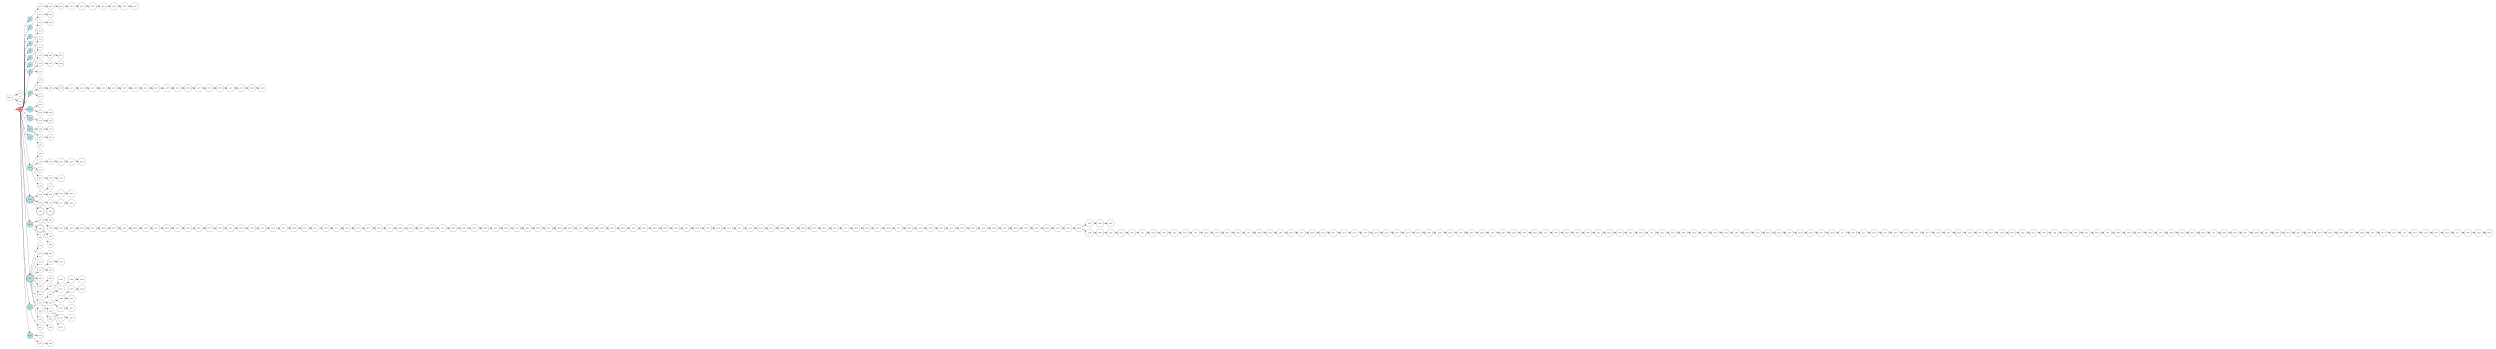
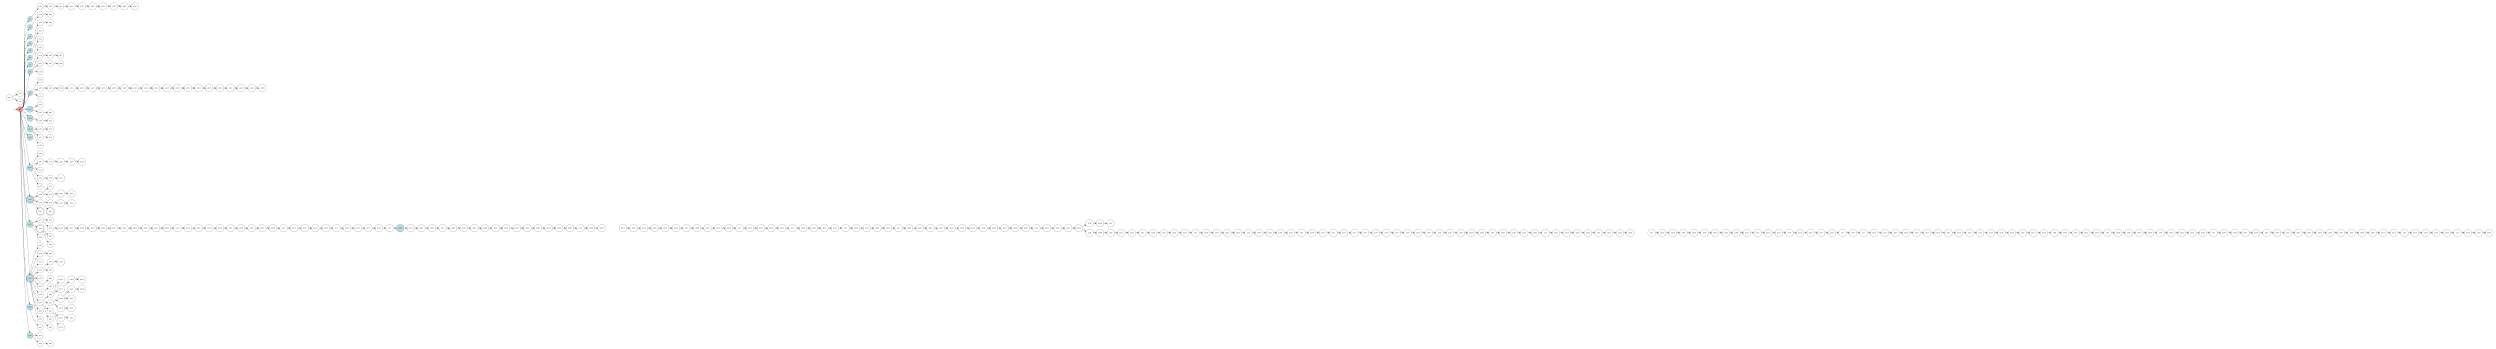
(400, 228) -> (400, 228)
(612, 228) -> none
(1641, 233) -> none
